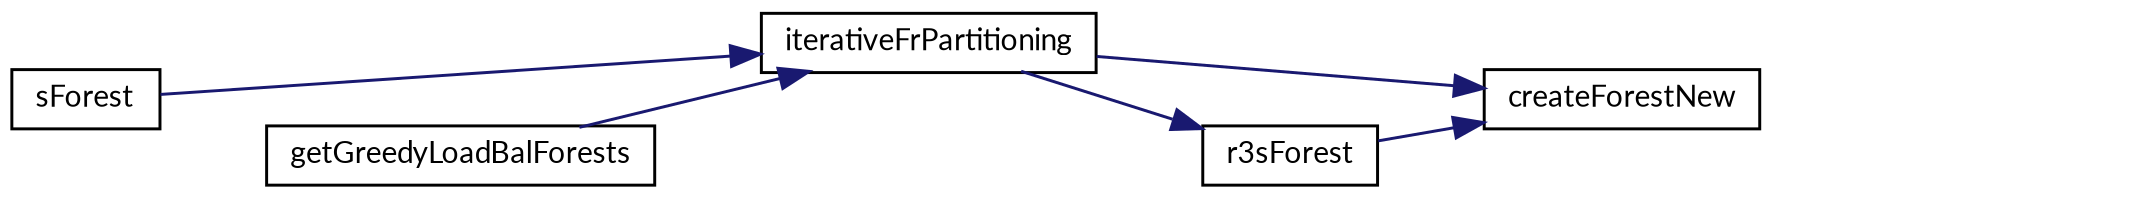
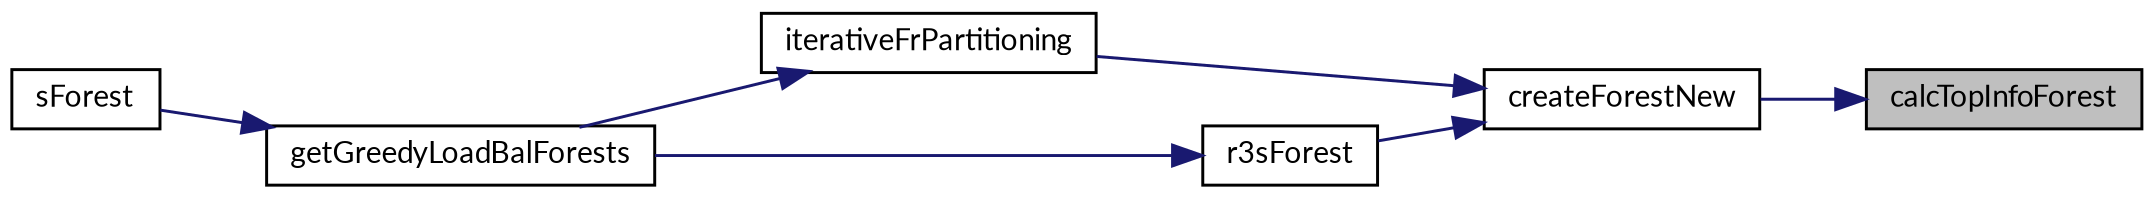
(446, 75) -> (201, 116)
(1097, 95) -> (913, 156)
none -> (2004, 99)
